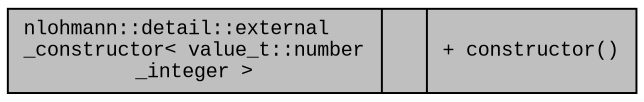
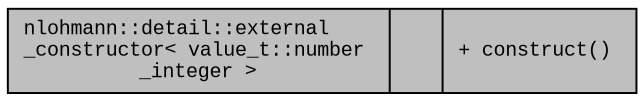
(532, 50) -> (536, 50)
